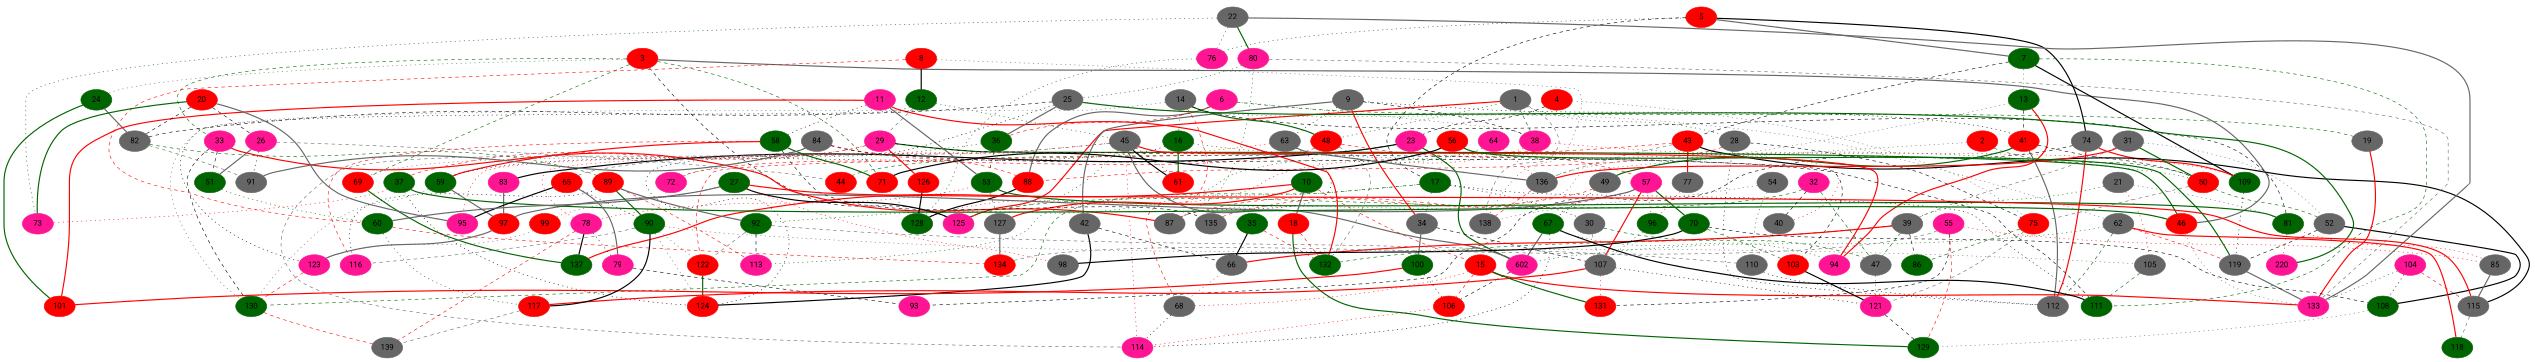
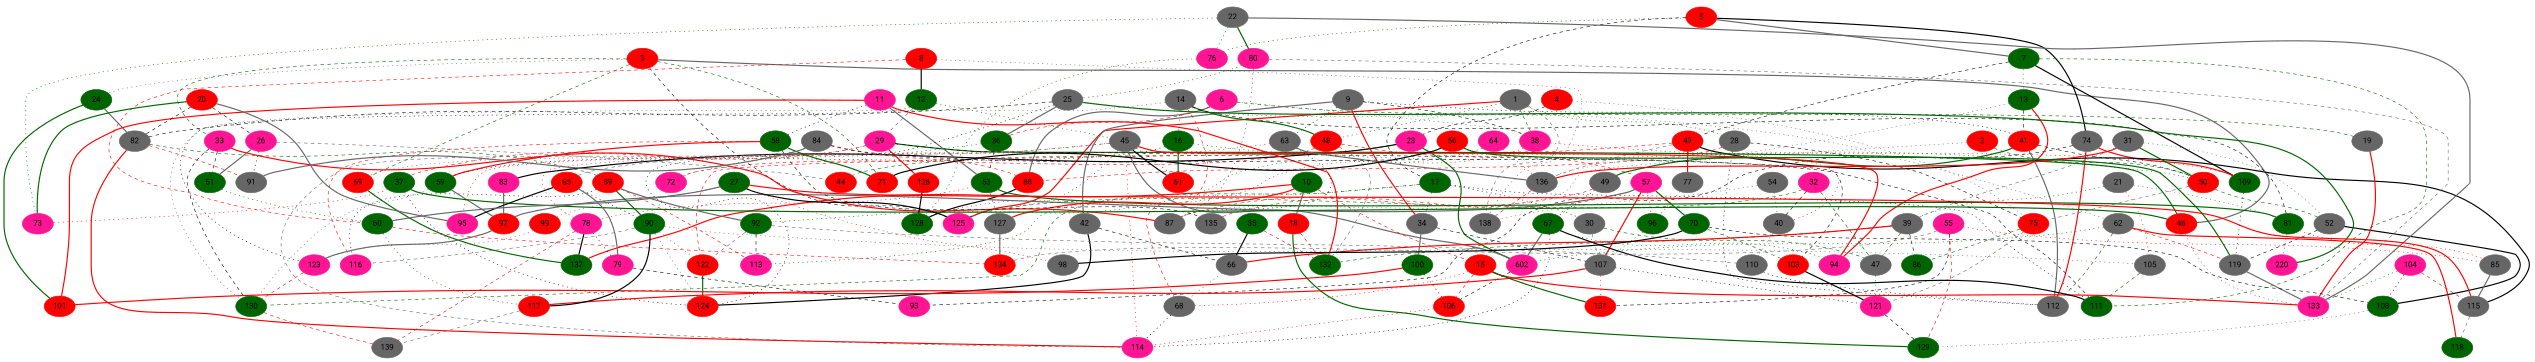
(192, 159) -> (192, 159)
(1756, 223) -> (1776, 203)
none -> (530, 334)
